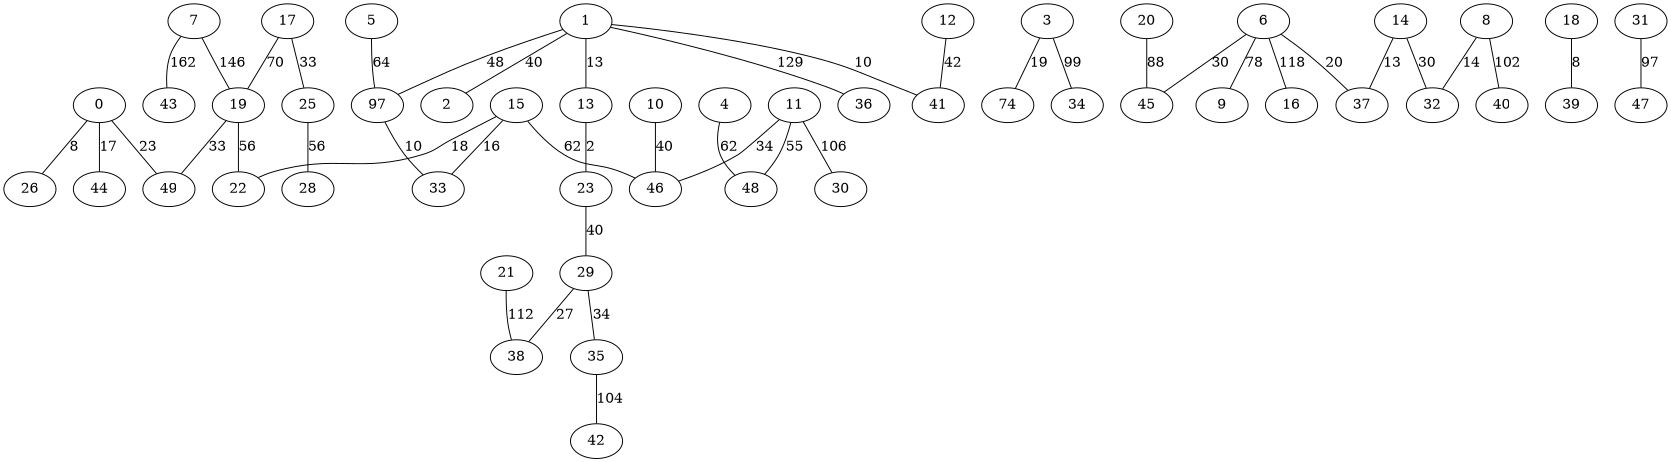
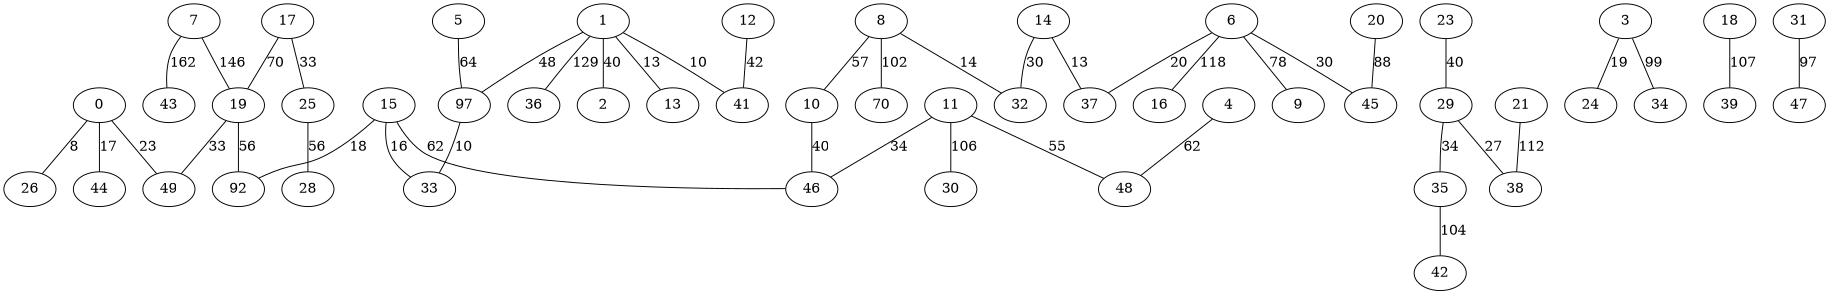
none -> (846, 63)
(1576, 63) -> (1743, 63)
(1008, 105) -> (1591, 105)
(1502, 105) -> (881, 105)
(586, 147) -> none
(238, 189) -> (238, 189)
